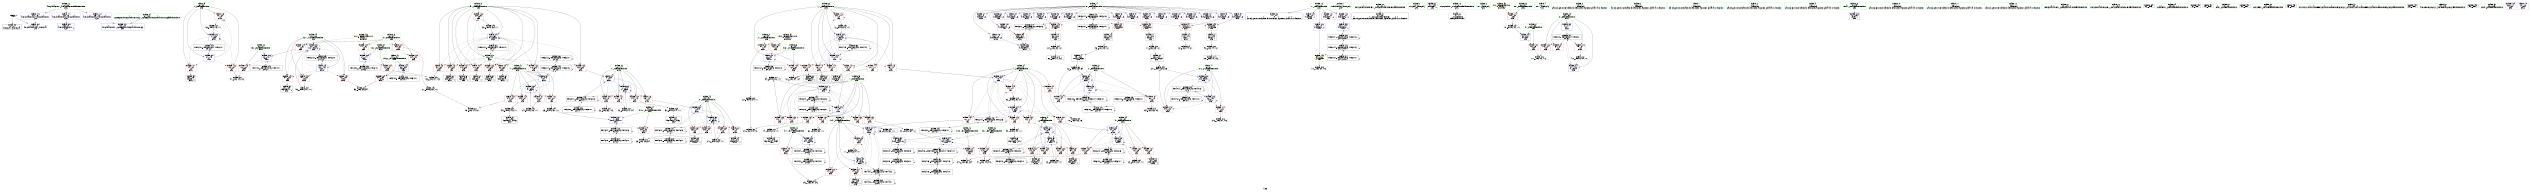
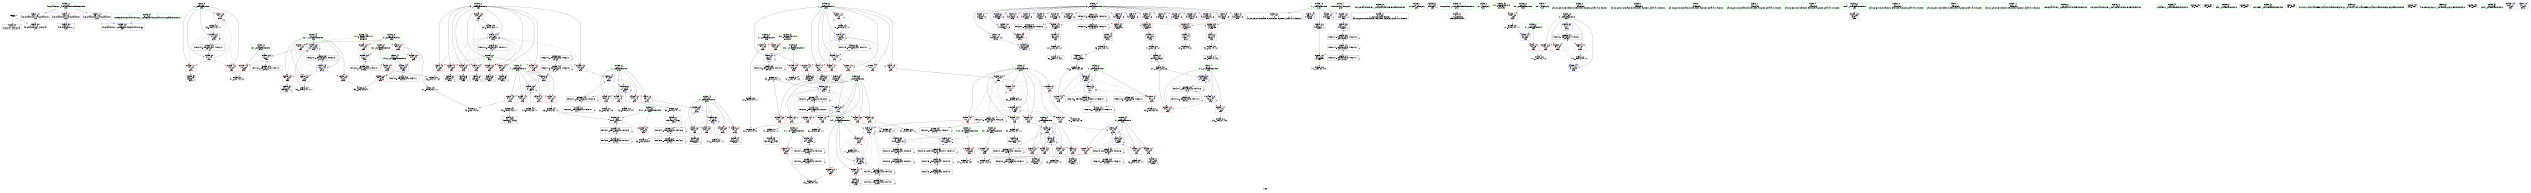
(2149, 6) -> none
(1029, 122) -> (1029, 122)
